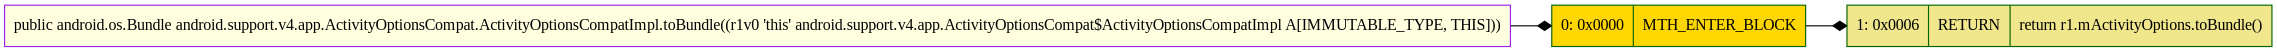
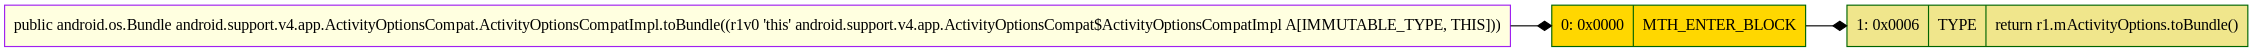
(1969, 25) -> (1957, 25)
